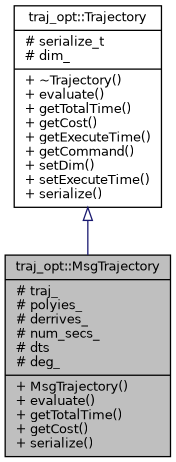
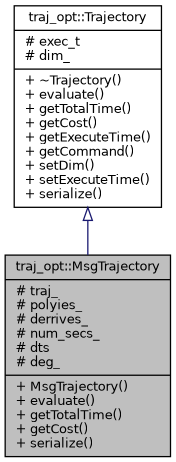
(65, 42) -> (52, 42)
